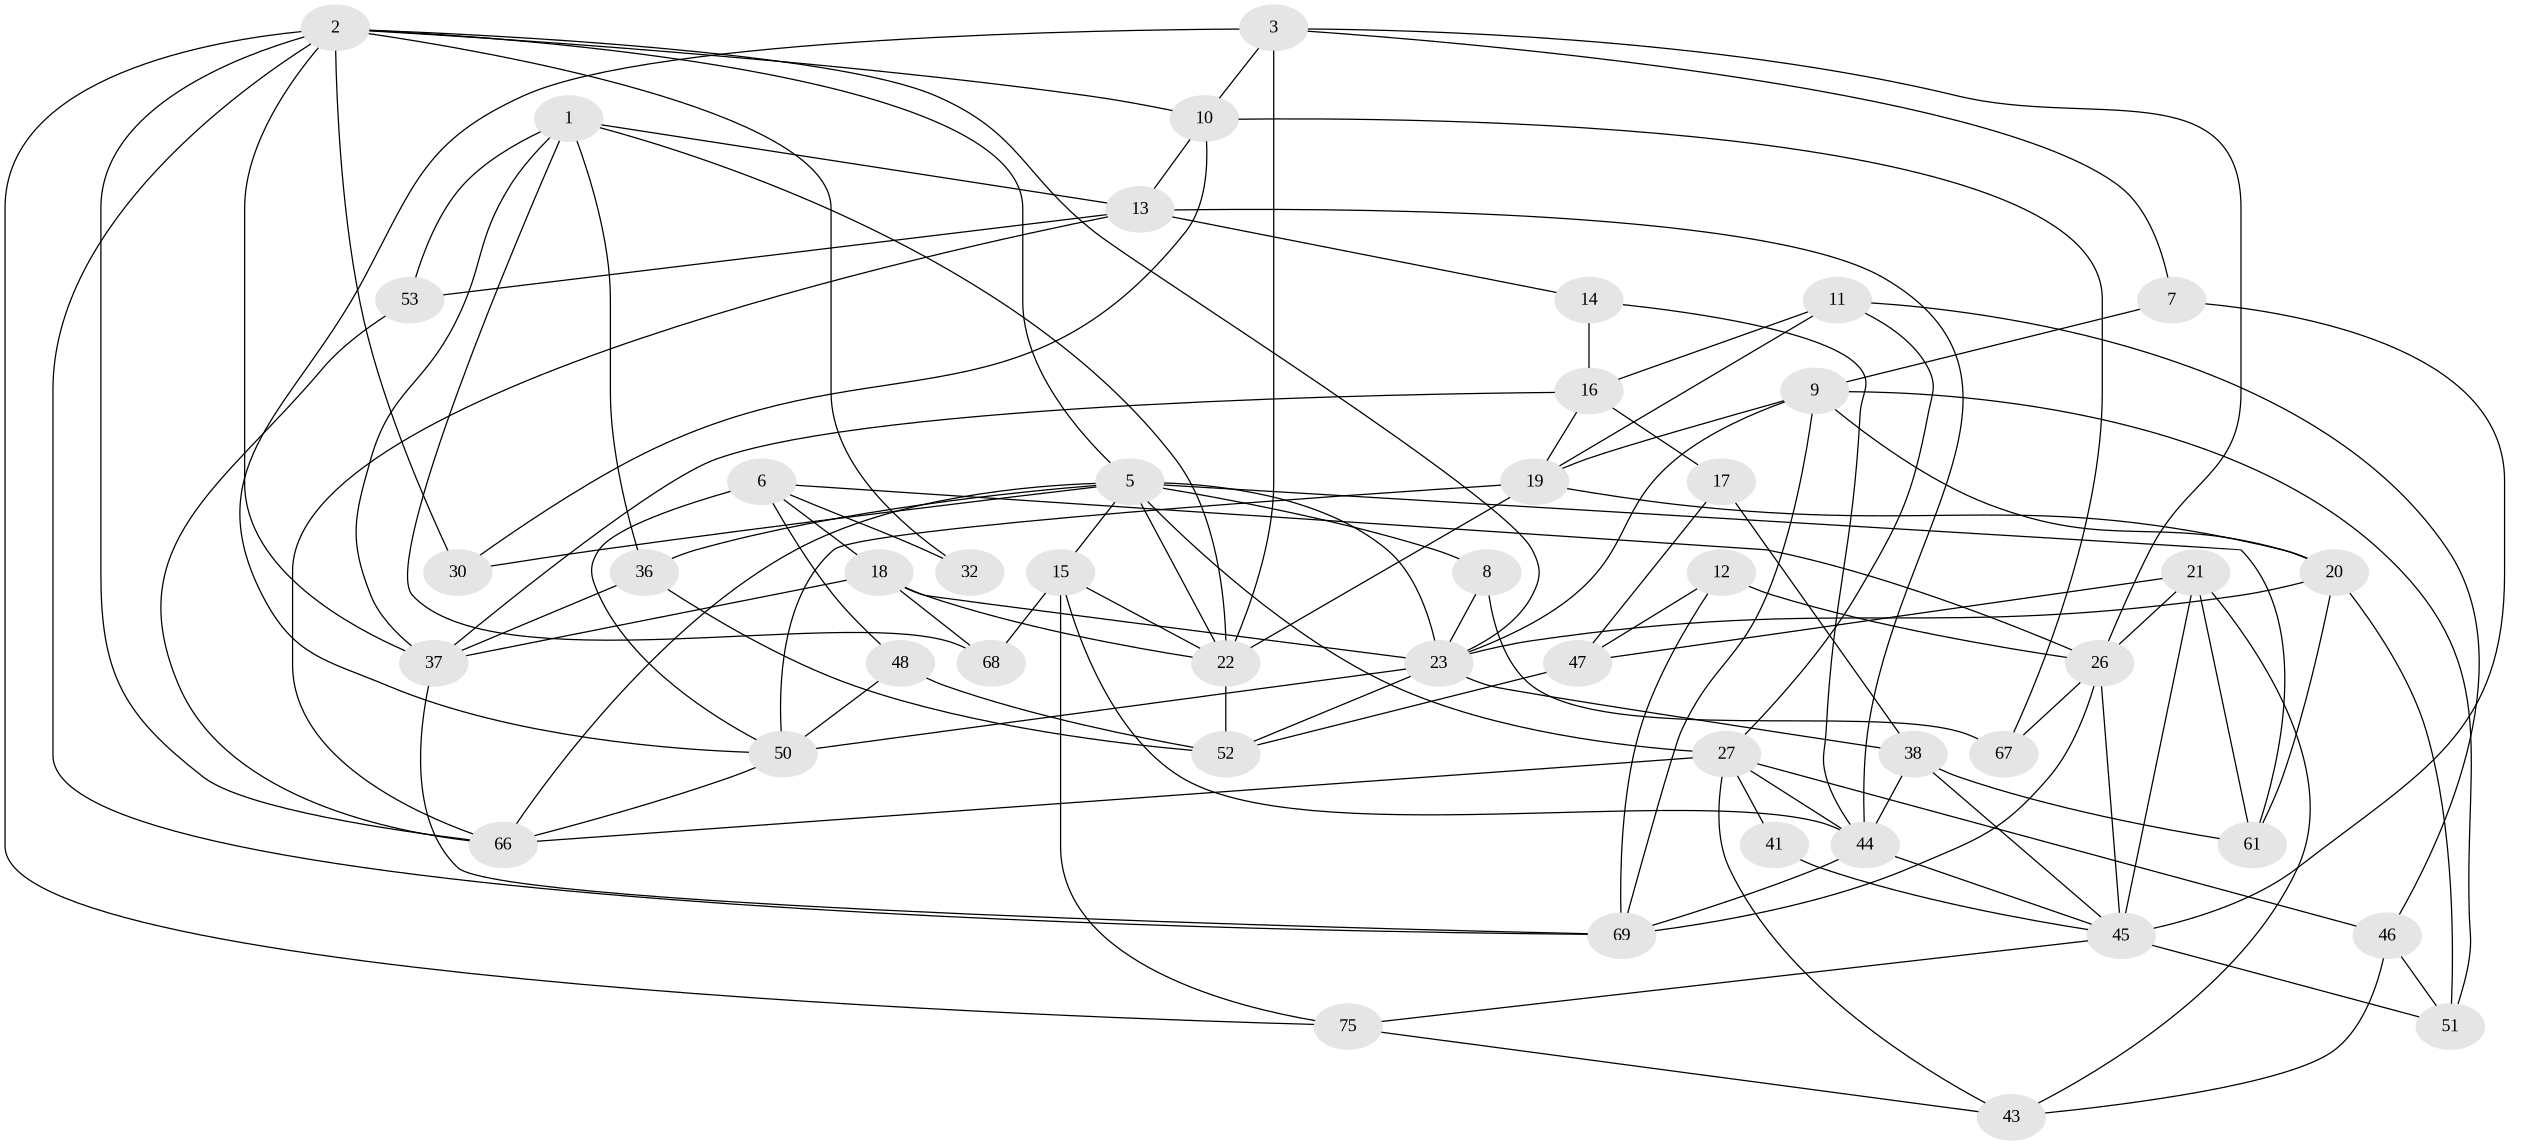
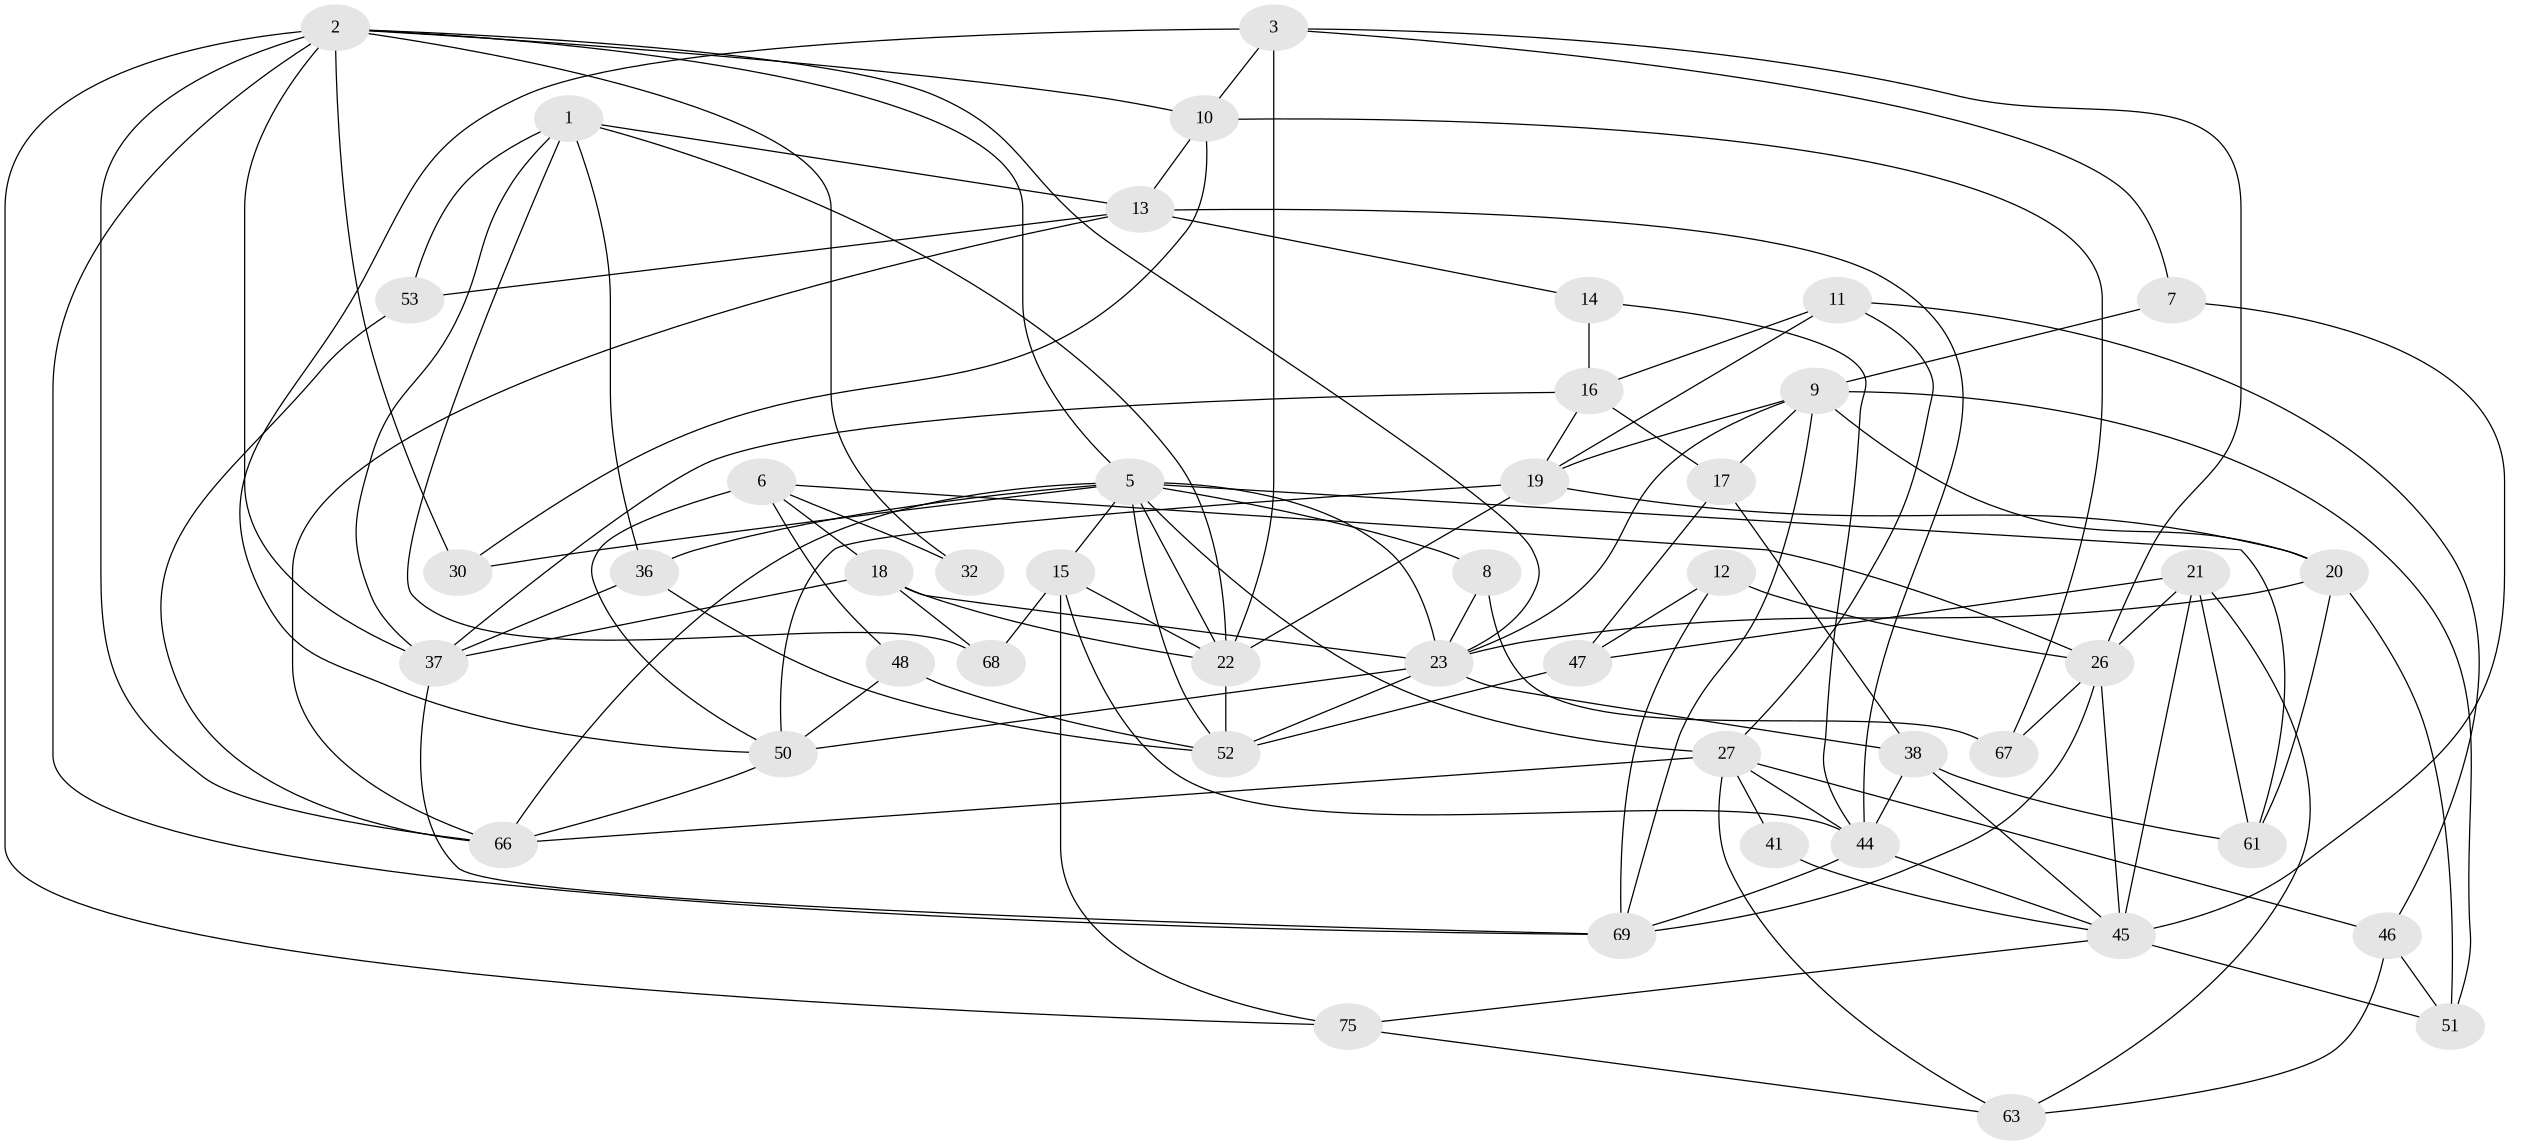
none -> (1768, 436)
none -> (1155, 612)
(2011, 1117) -> (2011, 1117)
